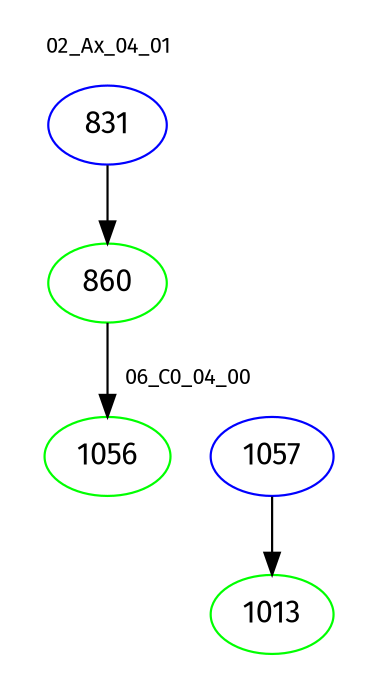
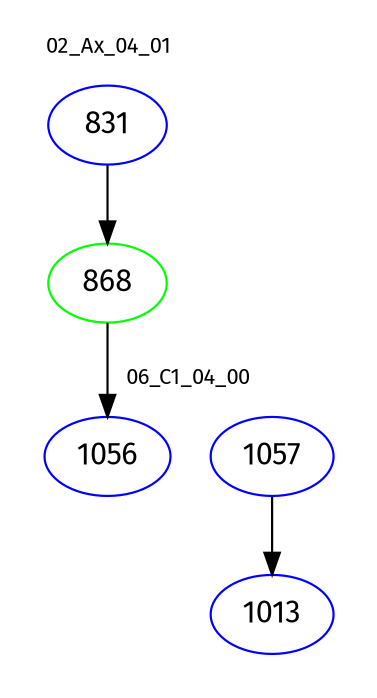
(108, 283) -> (108, 283)
(189, 379) -> (189, 379)
(108, 456) -> (108, 456)
(272, 614) -> (272, 614)
